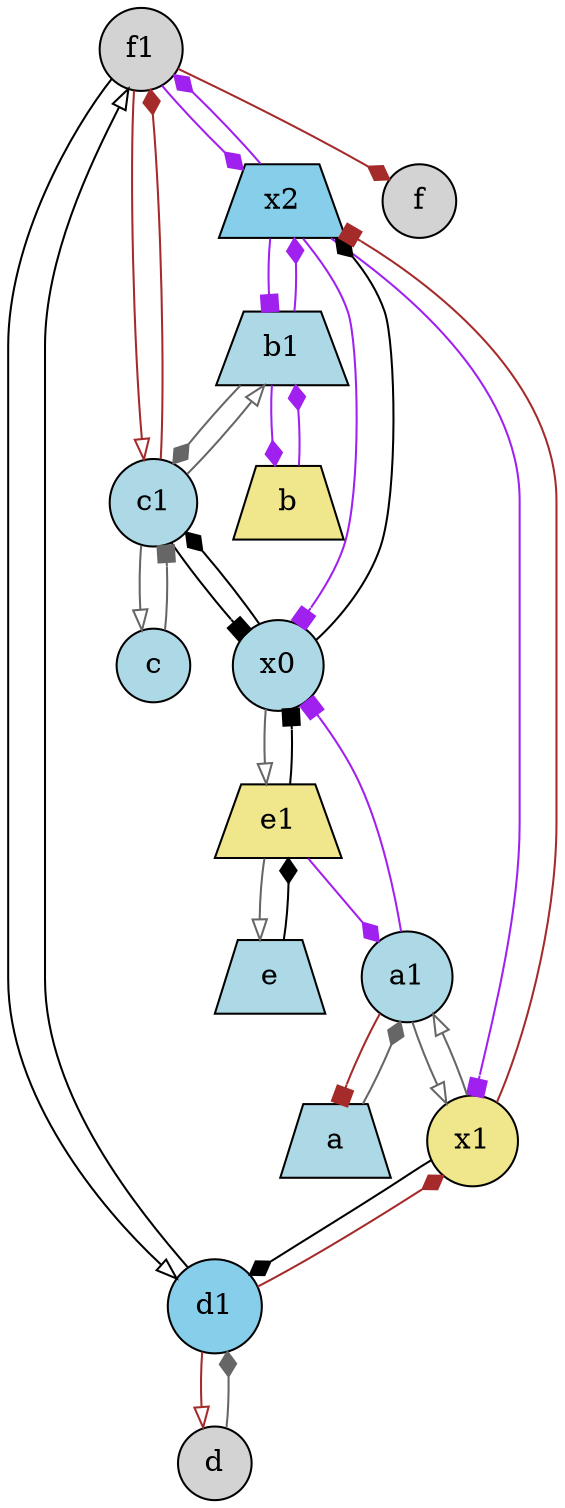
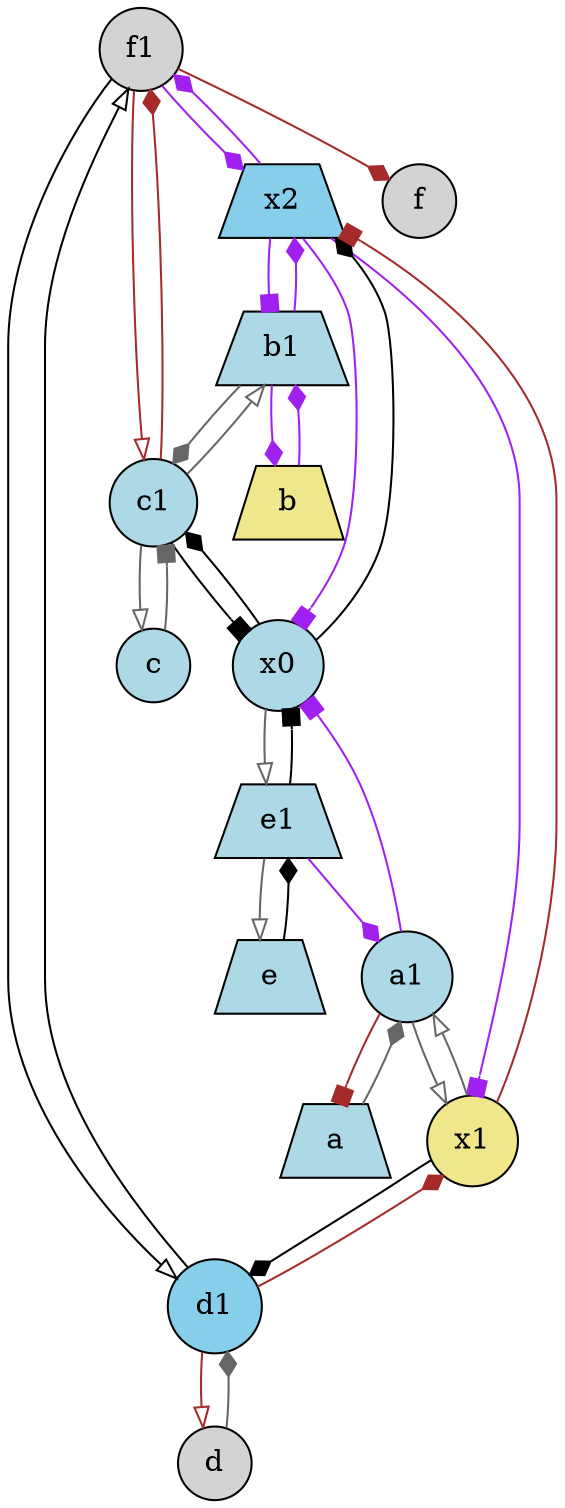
(278, 821) -> (278, 821)
